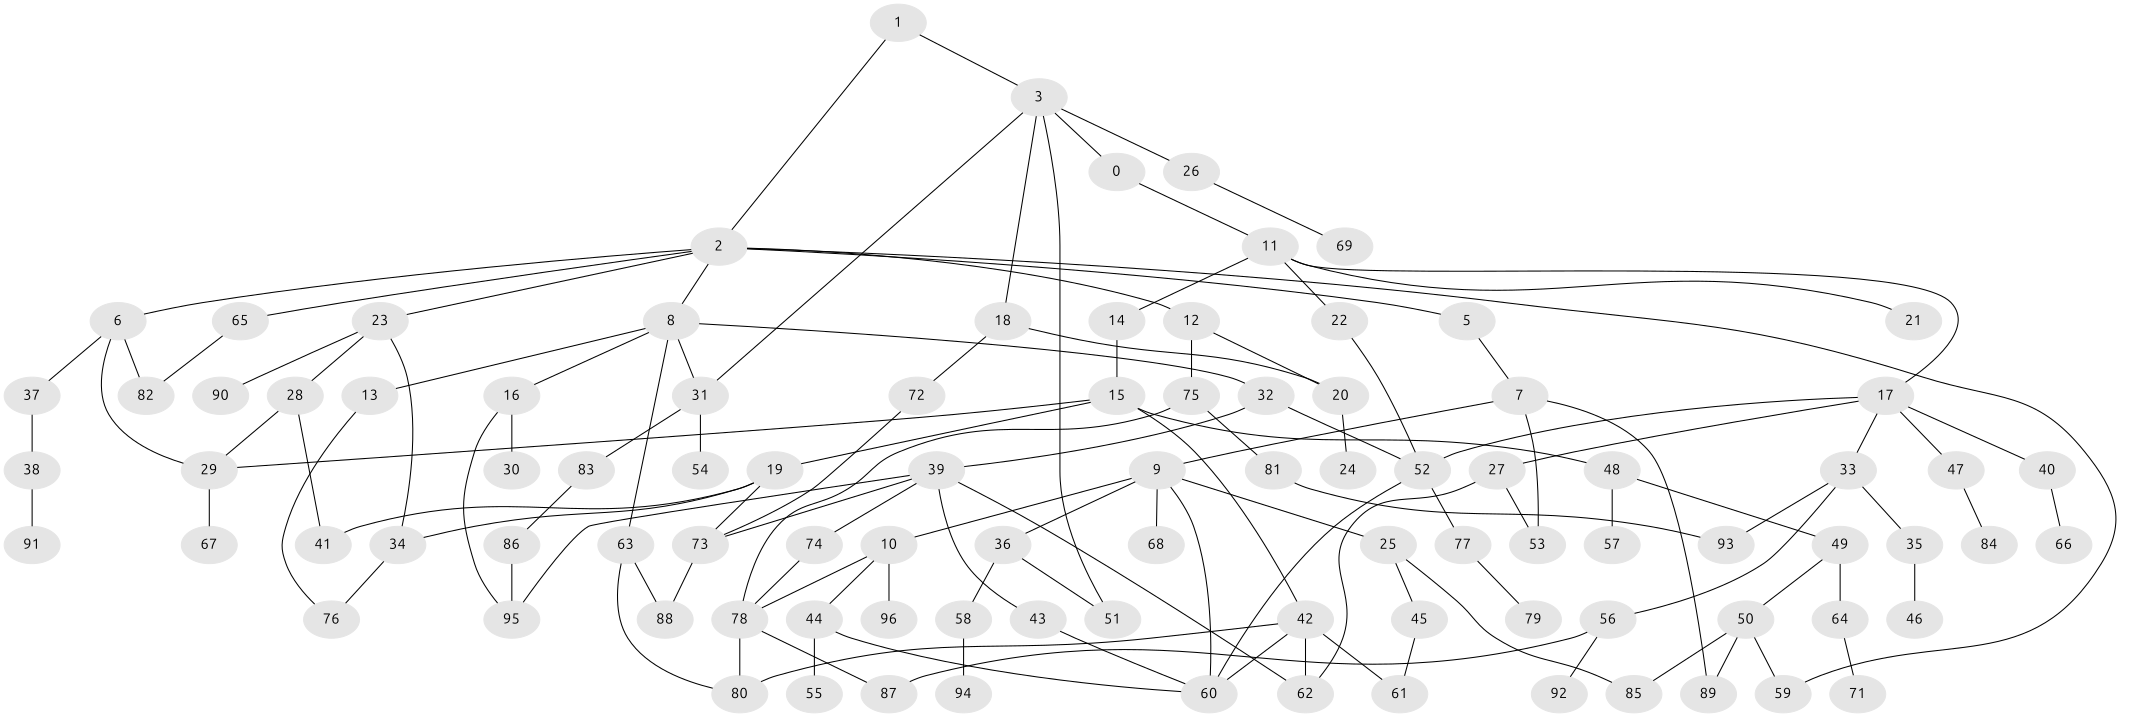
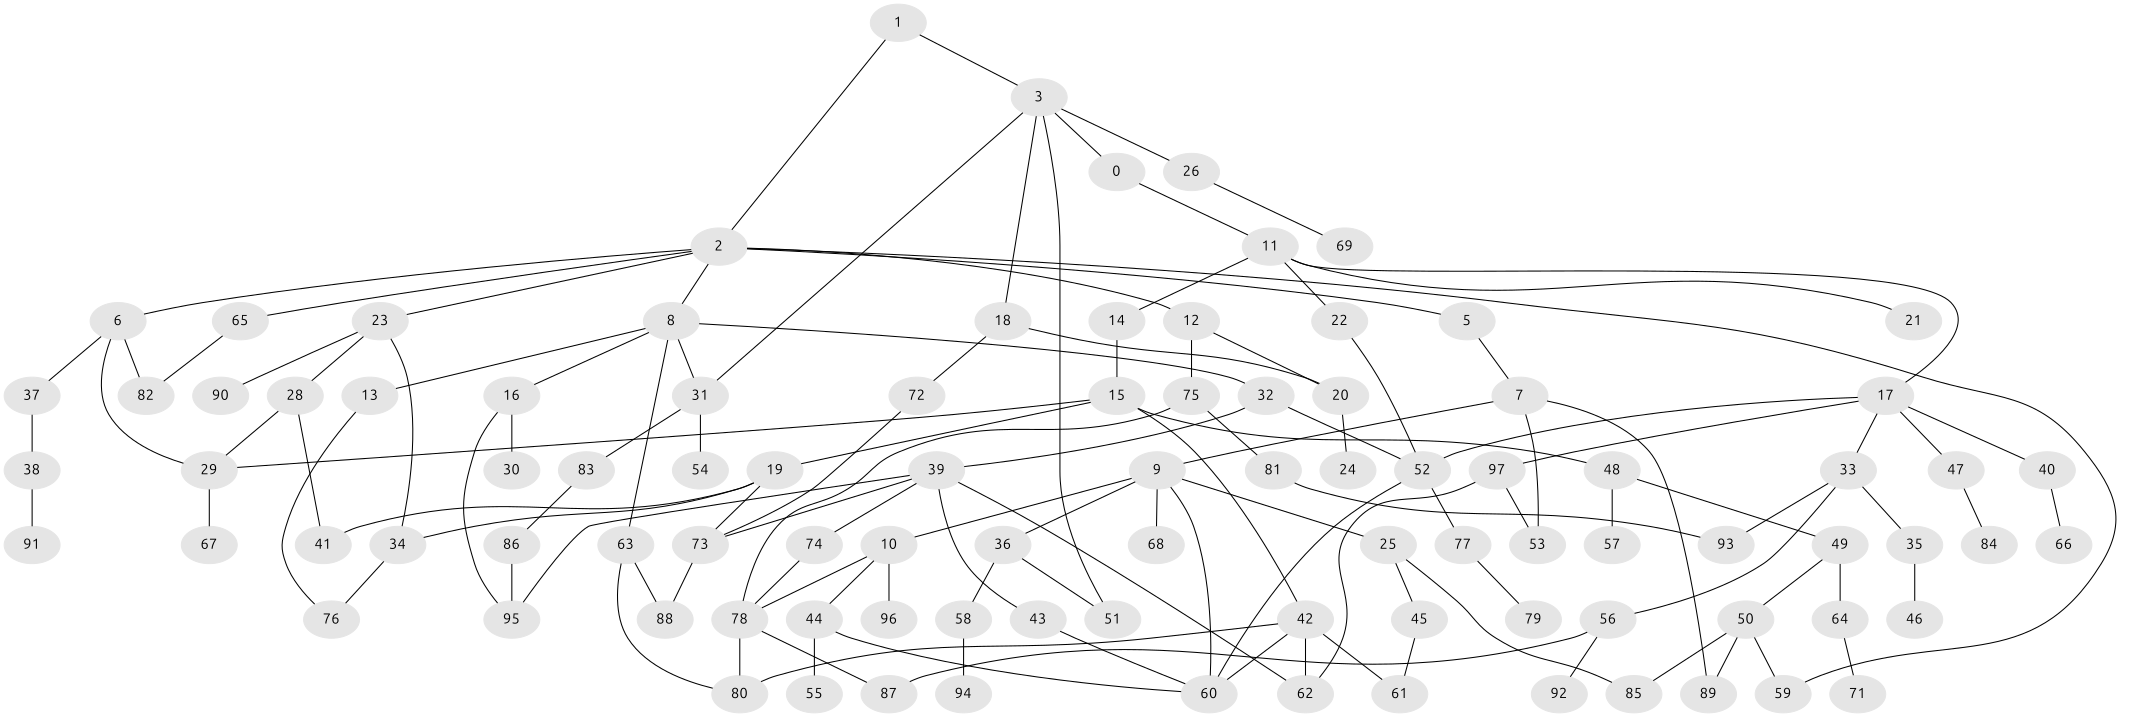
(1497, 470) -> (1497, 470)
